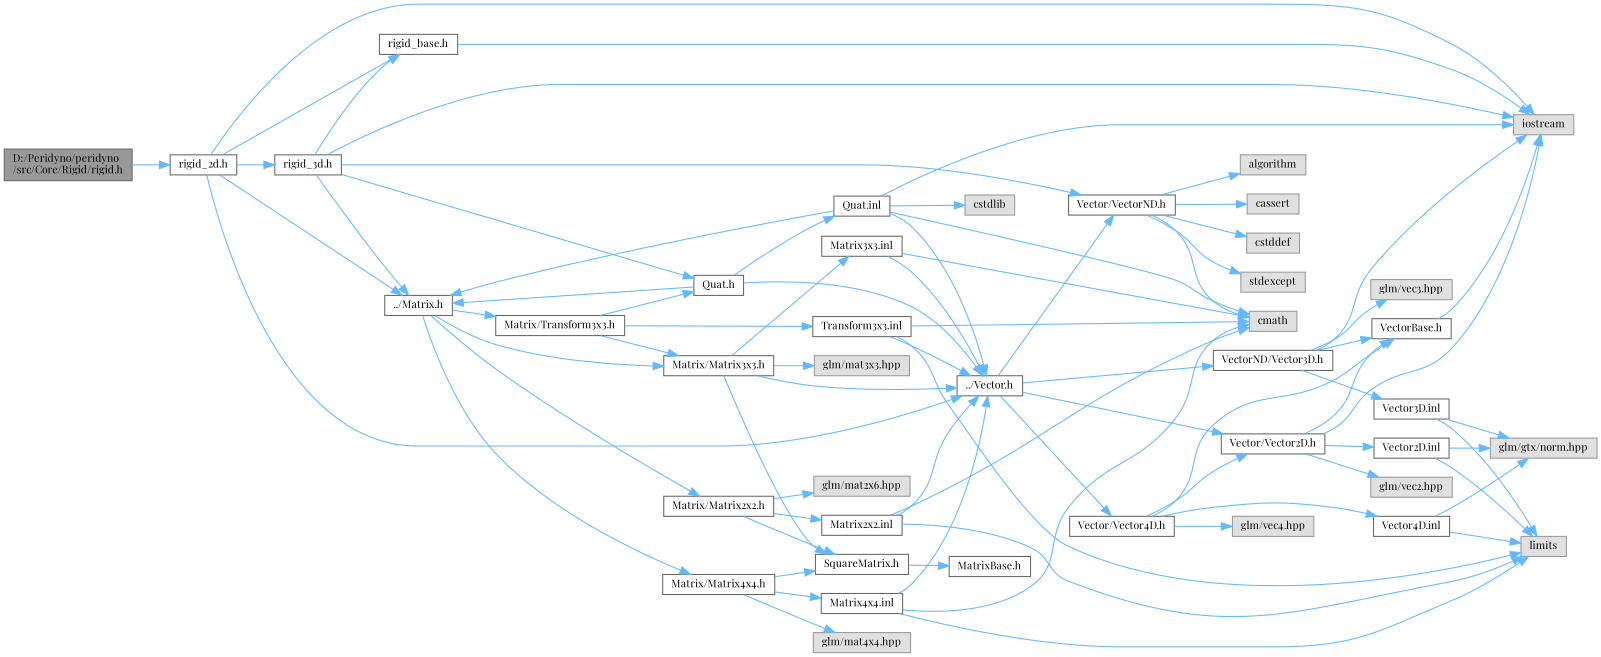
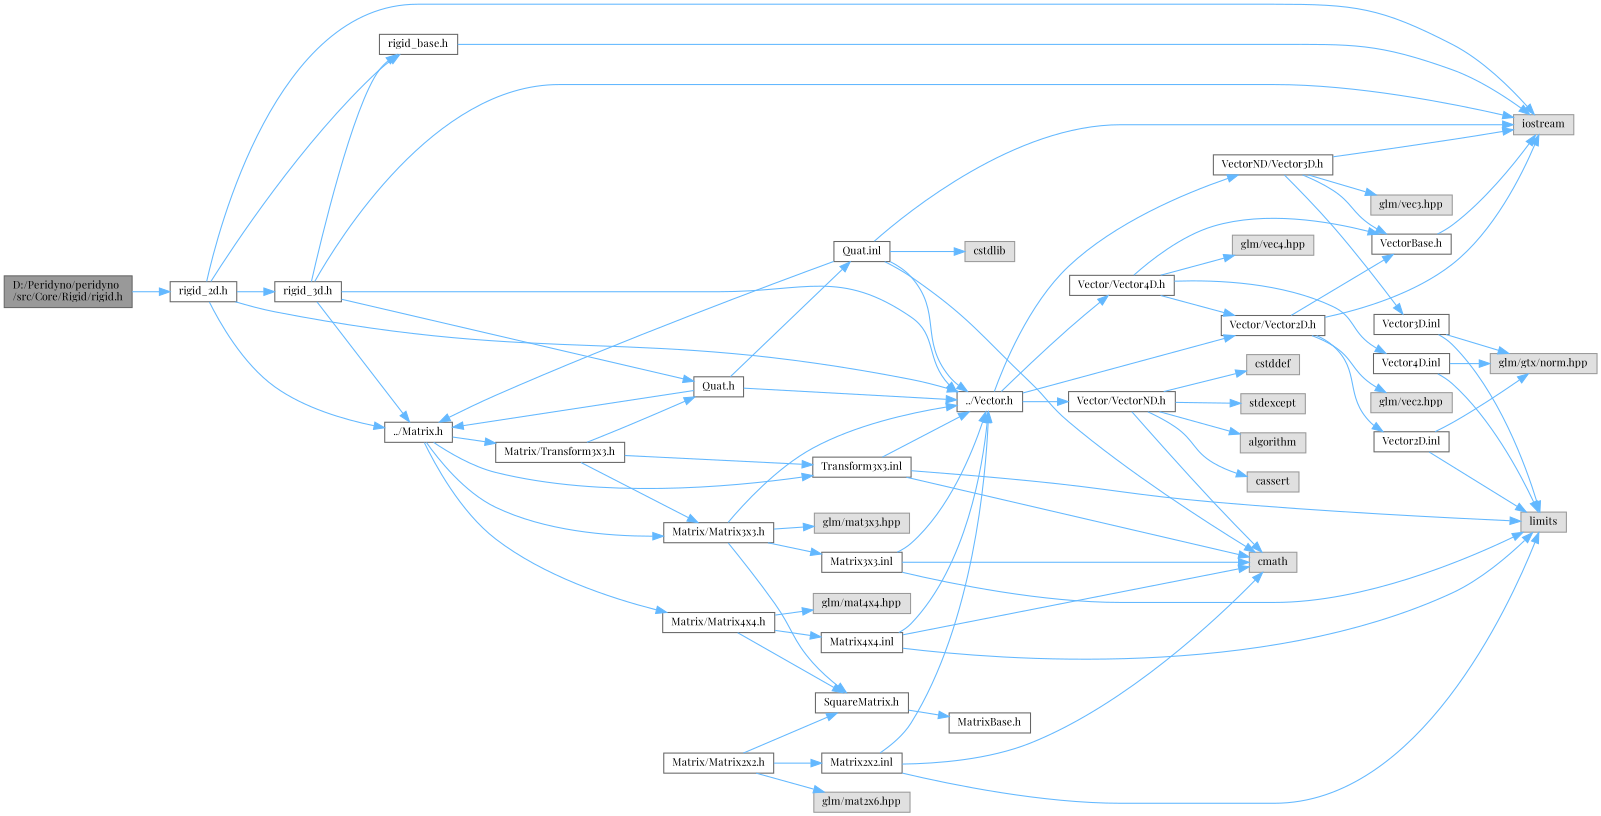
(707, 165) -> (669, 292)
(556, 410) -> (614, 488)
none -> (1212, 602)
